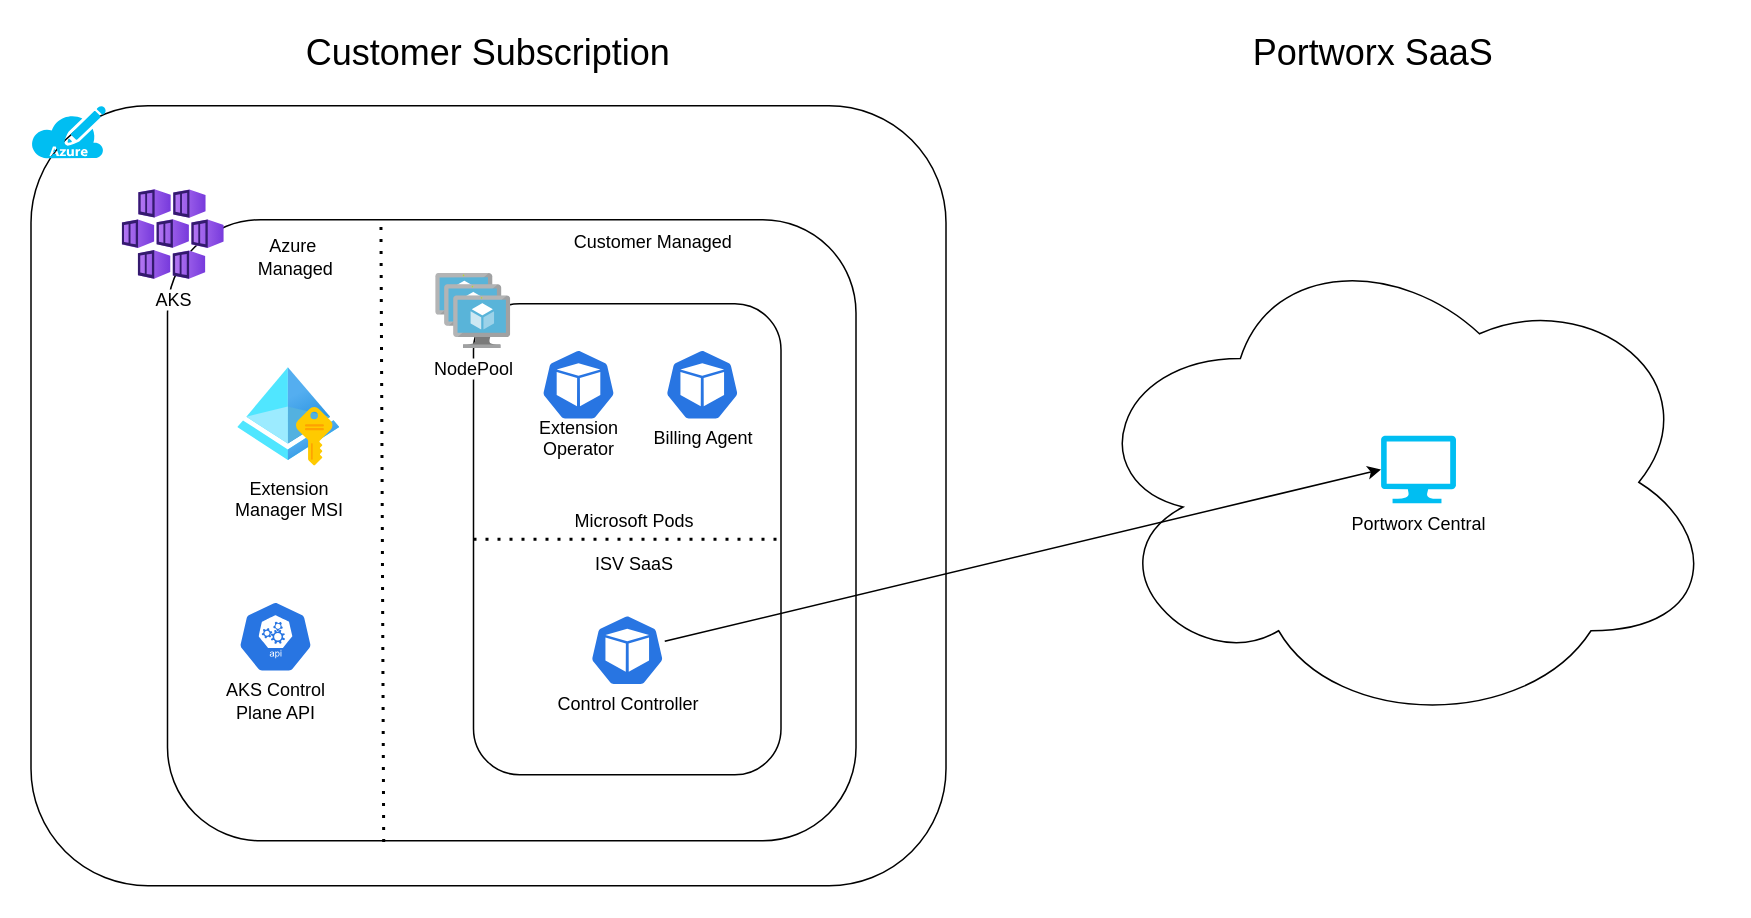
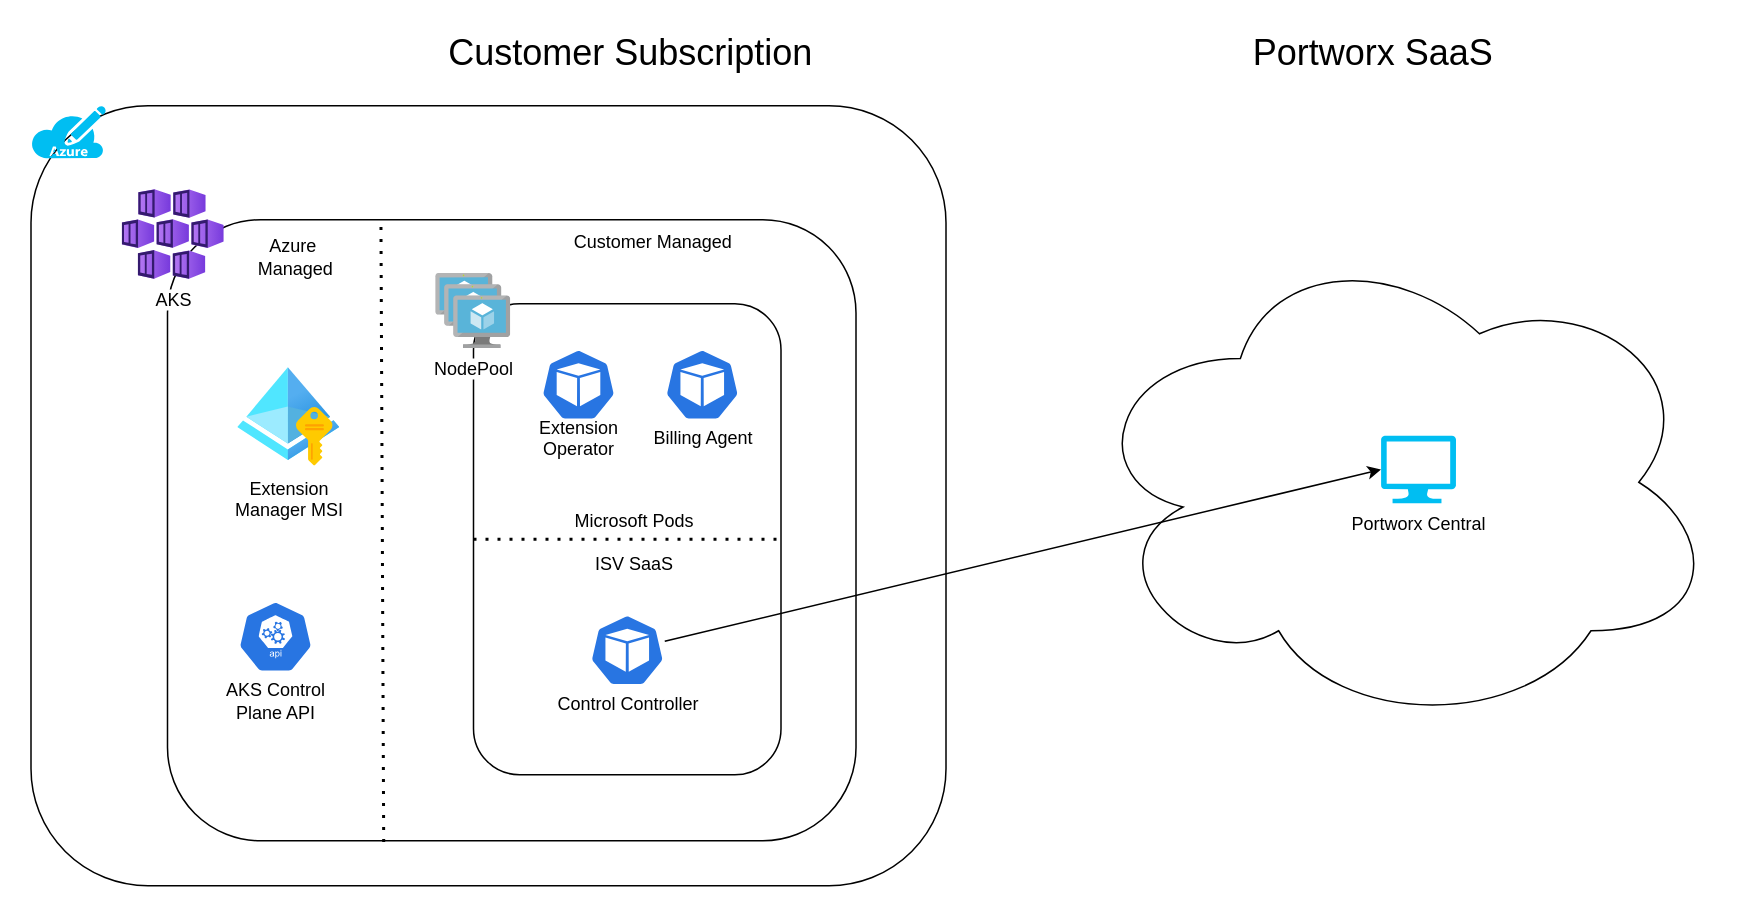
(488, 53) -> (631, 53)
